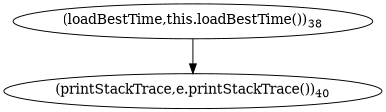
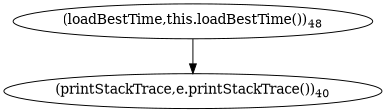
(316, 20) -> (316, 20)
